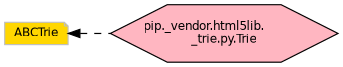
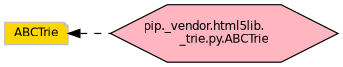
(224, 33) -> (224, 33)
